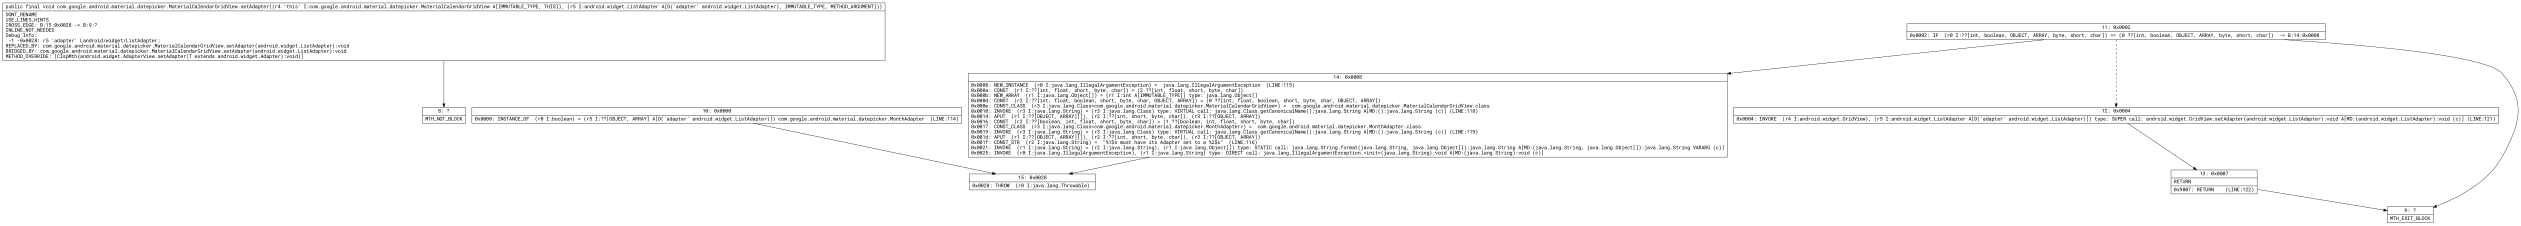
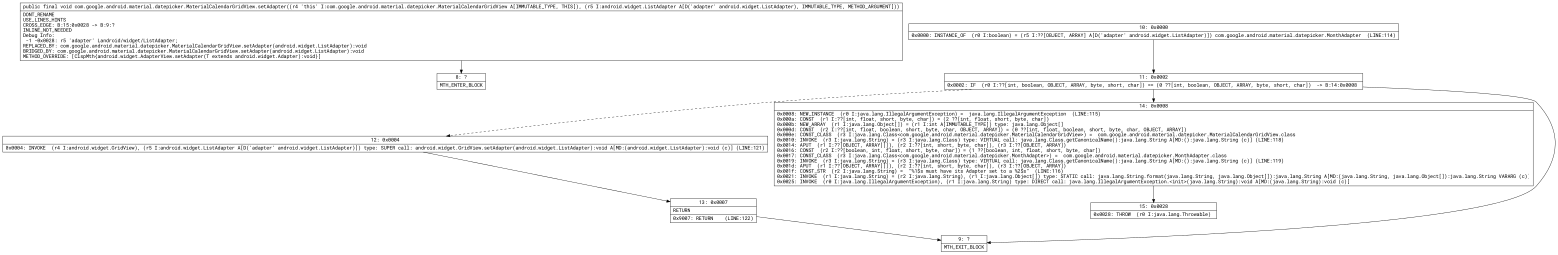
(444, 119) -> (461, 85)
(873, 148) -> (1154, 55)
